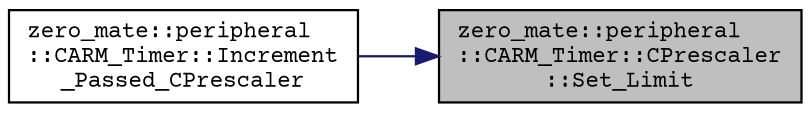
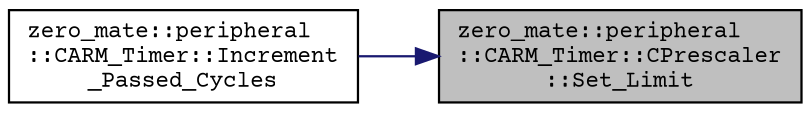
(183, 56) -> (183, 56)
